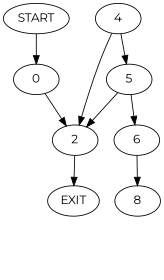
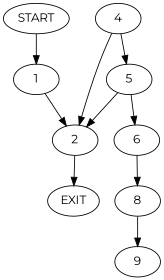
(36, 79) -> (36, 79)
none -> (138, 262)
